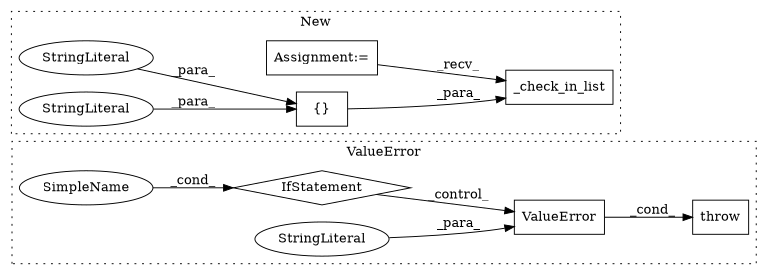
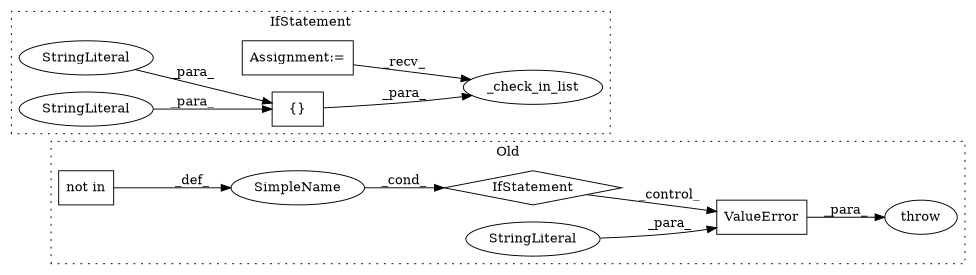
(316, 22) -> (311, 22)
(559, 87) -> (533, 87)
(384, 152) -> (508, 152)
none -> (86, 188)
(653, 210) -> (846, 210)
(721, 217) -> (921, 217)
